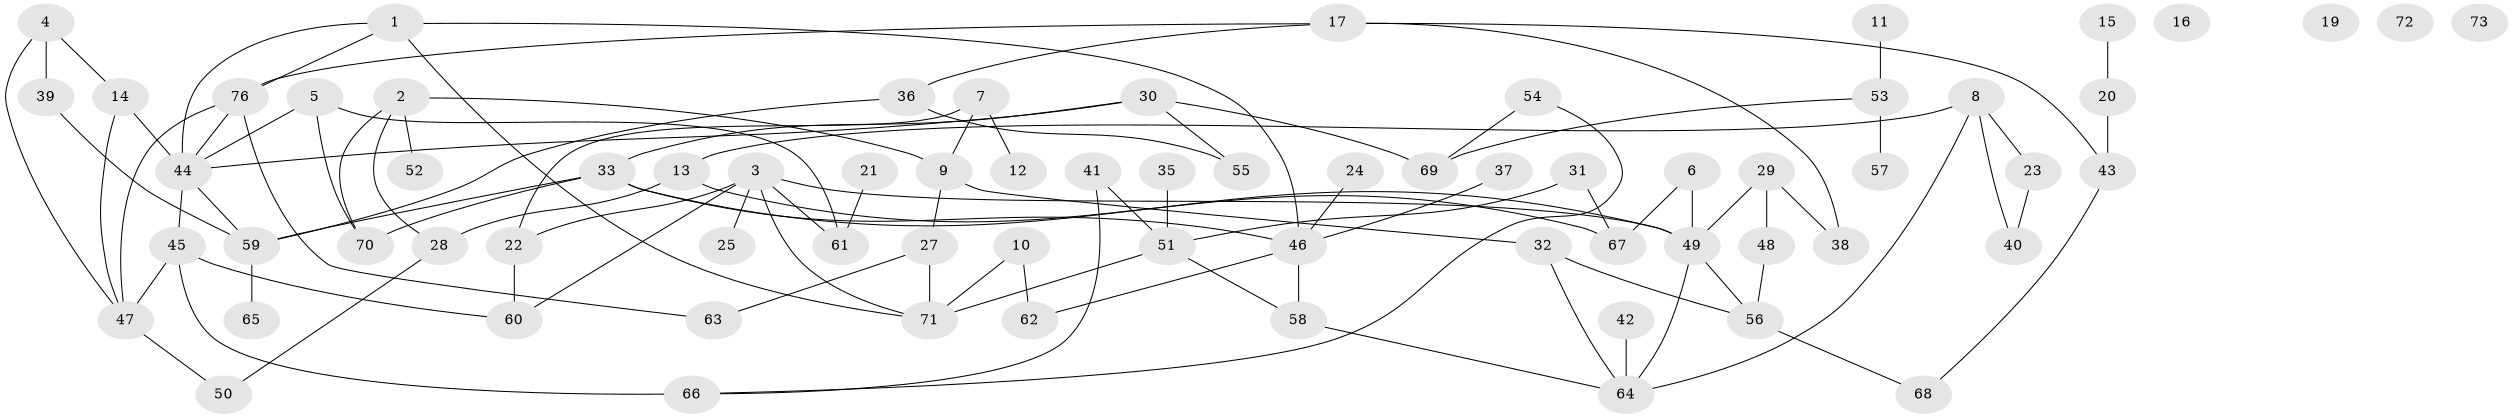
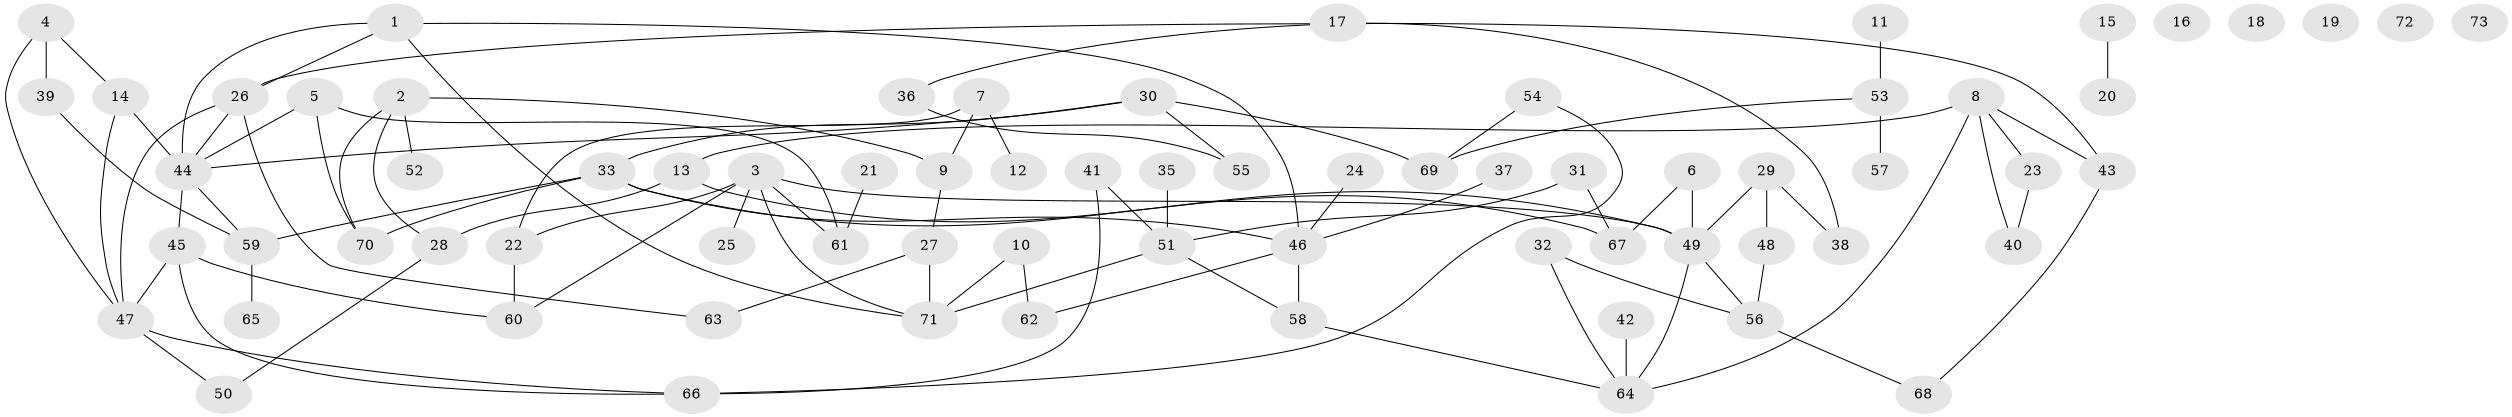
none -> (2256, 23)
(240, 97) -> (240, 97)
(2108, 134) -> (2042, 134)
(542, 151) -> none
(1240, 217) -> none
none -> (405, 375)
